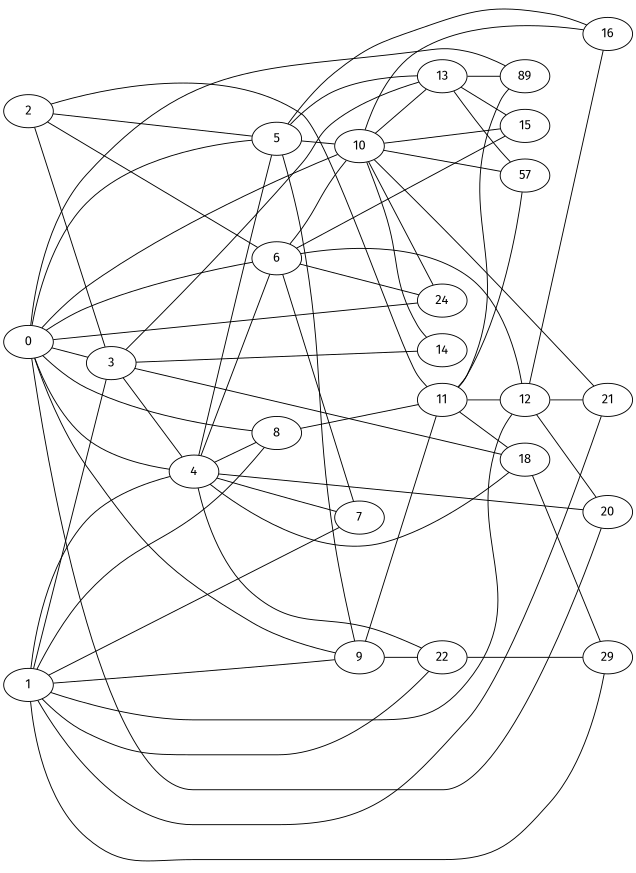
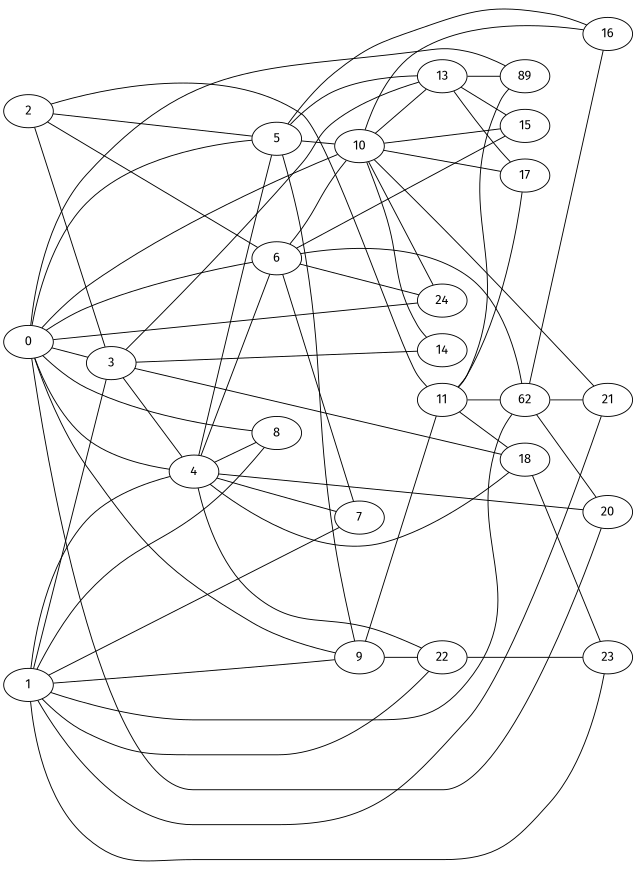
(525, 176) -> (525, 176)
(525, 400) -> (525, 400)
(363, 416) -> none
(608, 657) -> (608, 657)
